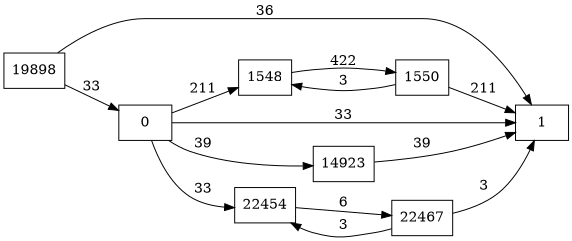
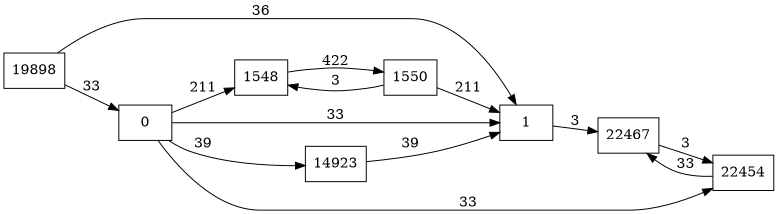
(500, 192) -> (570, 128)
(344, 203) -> (686, 164)
